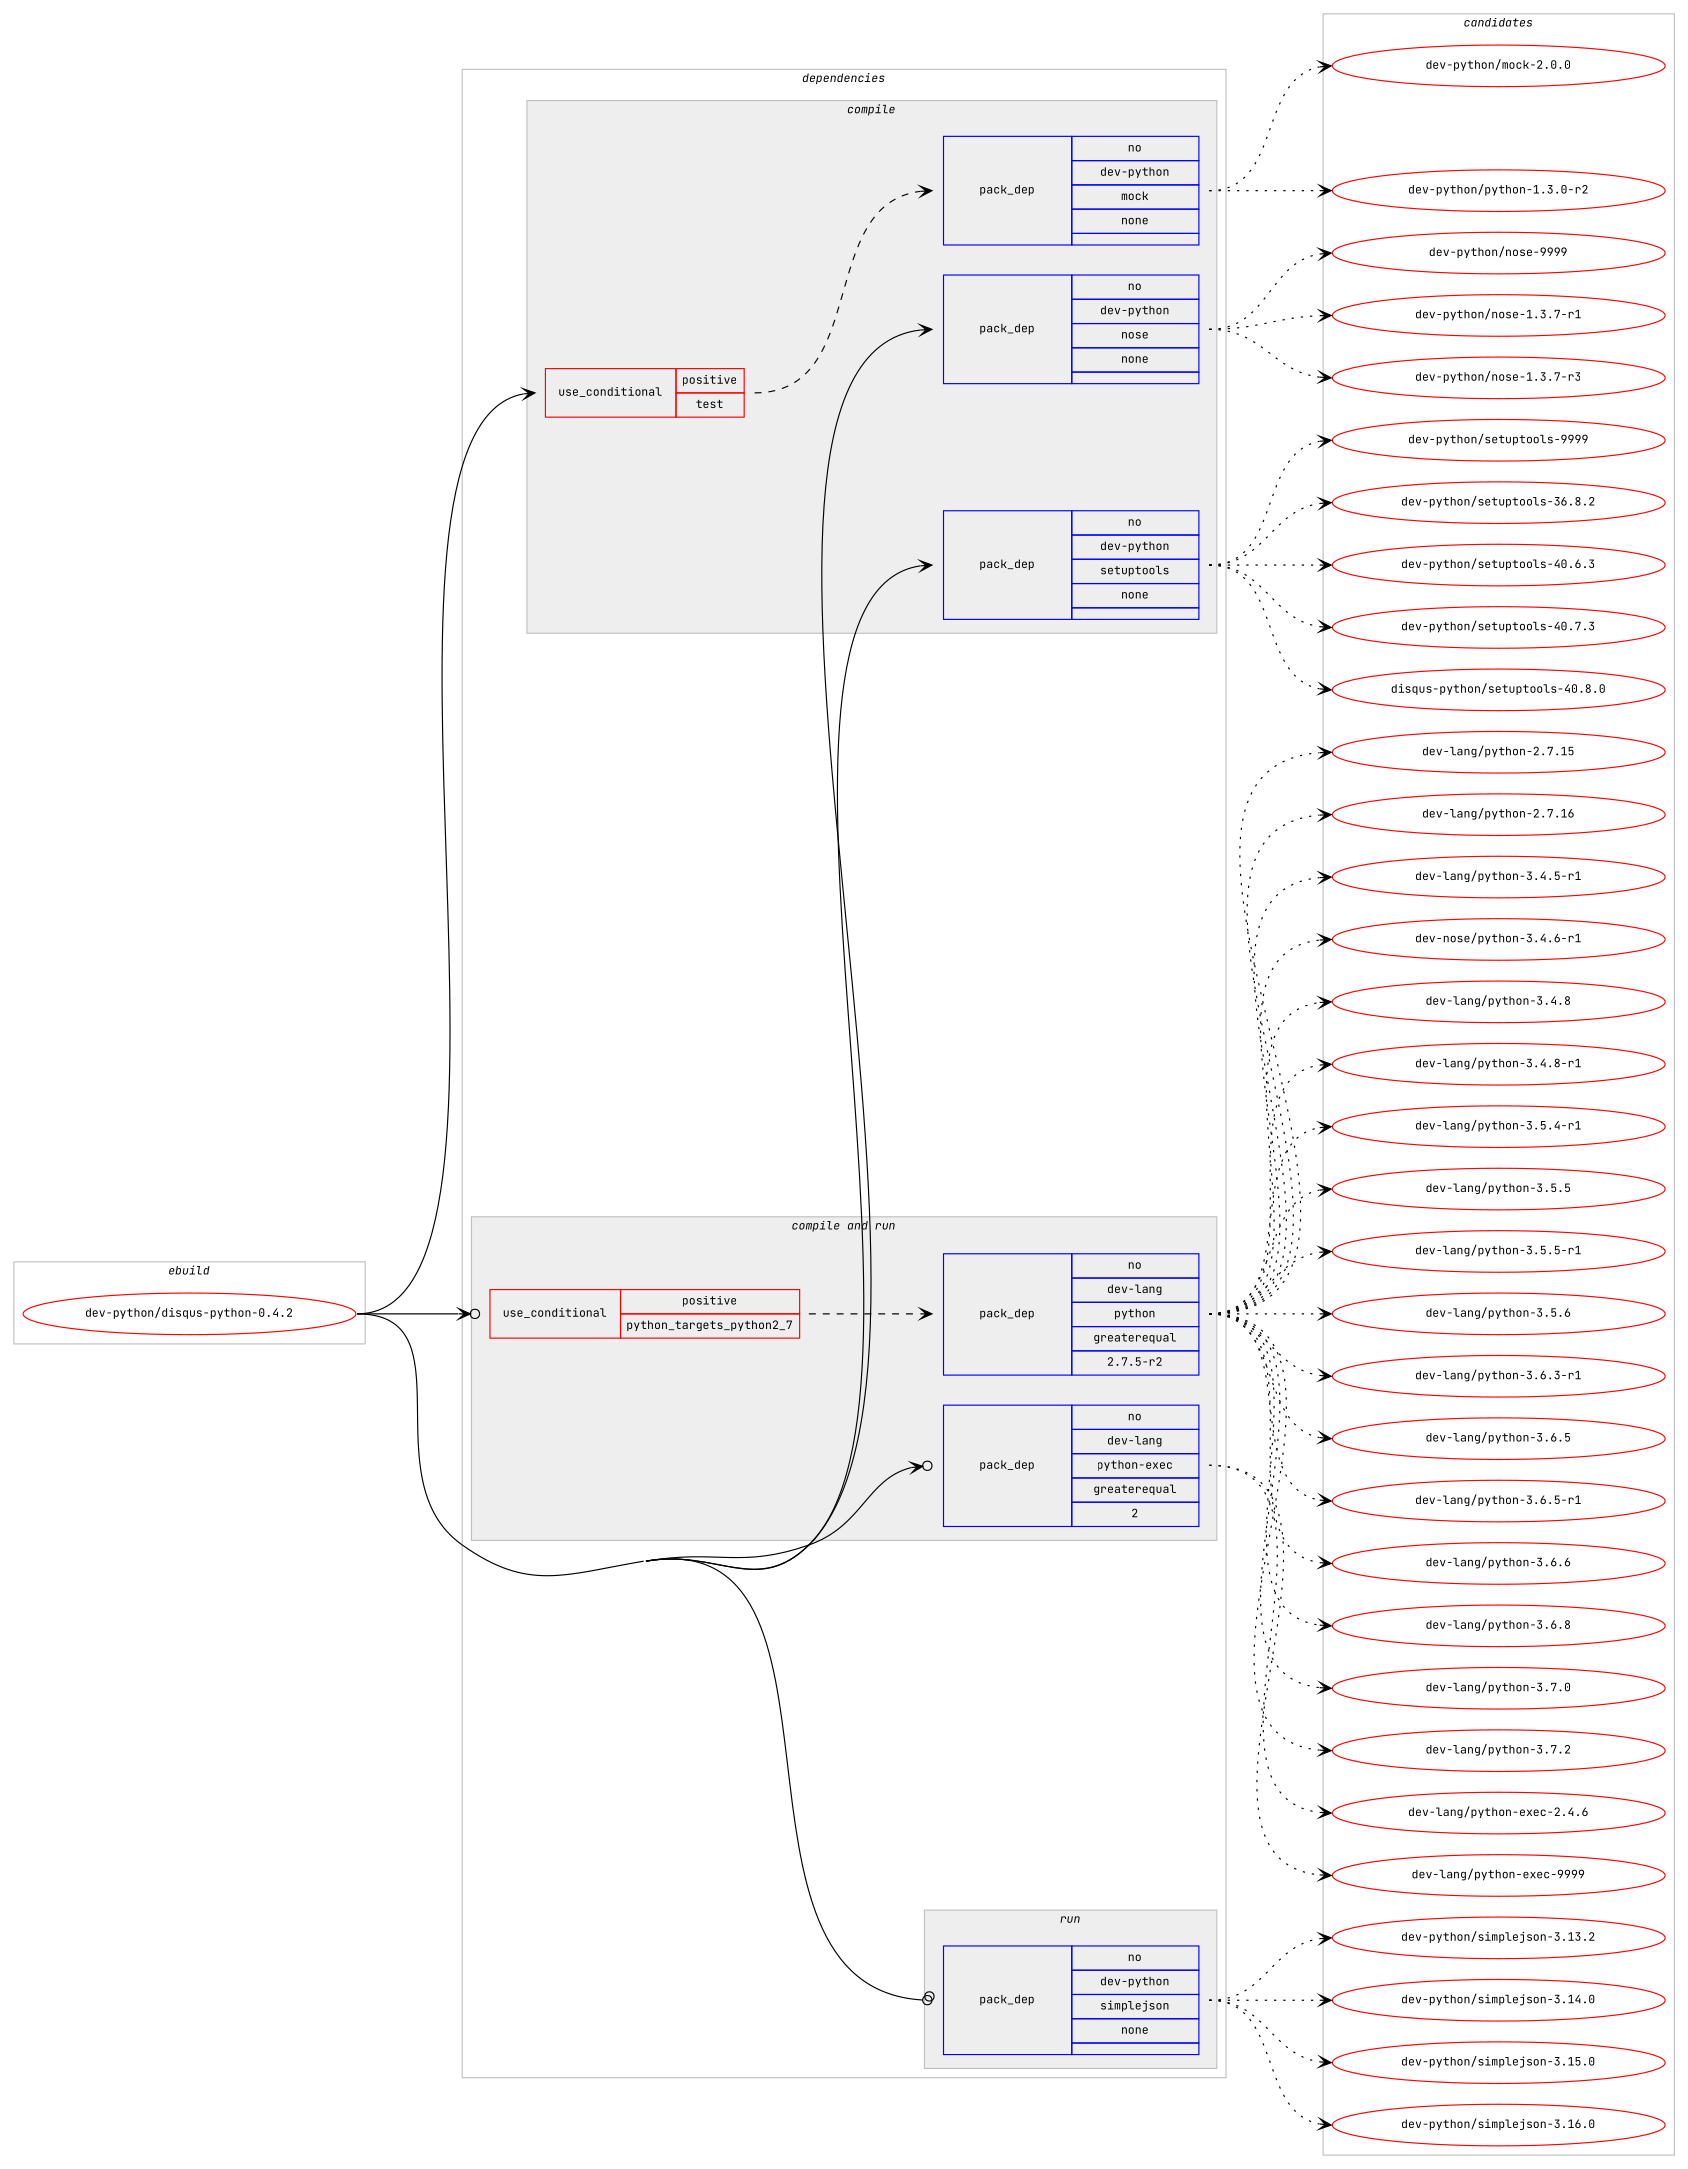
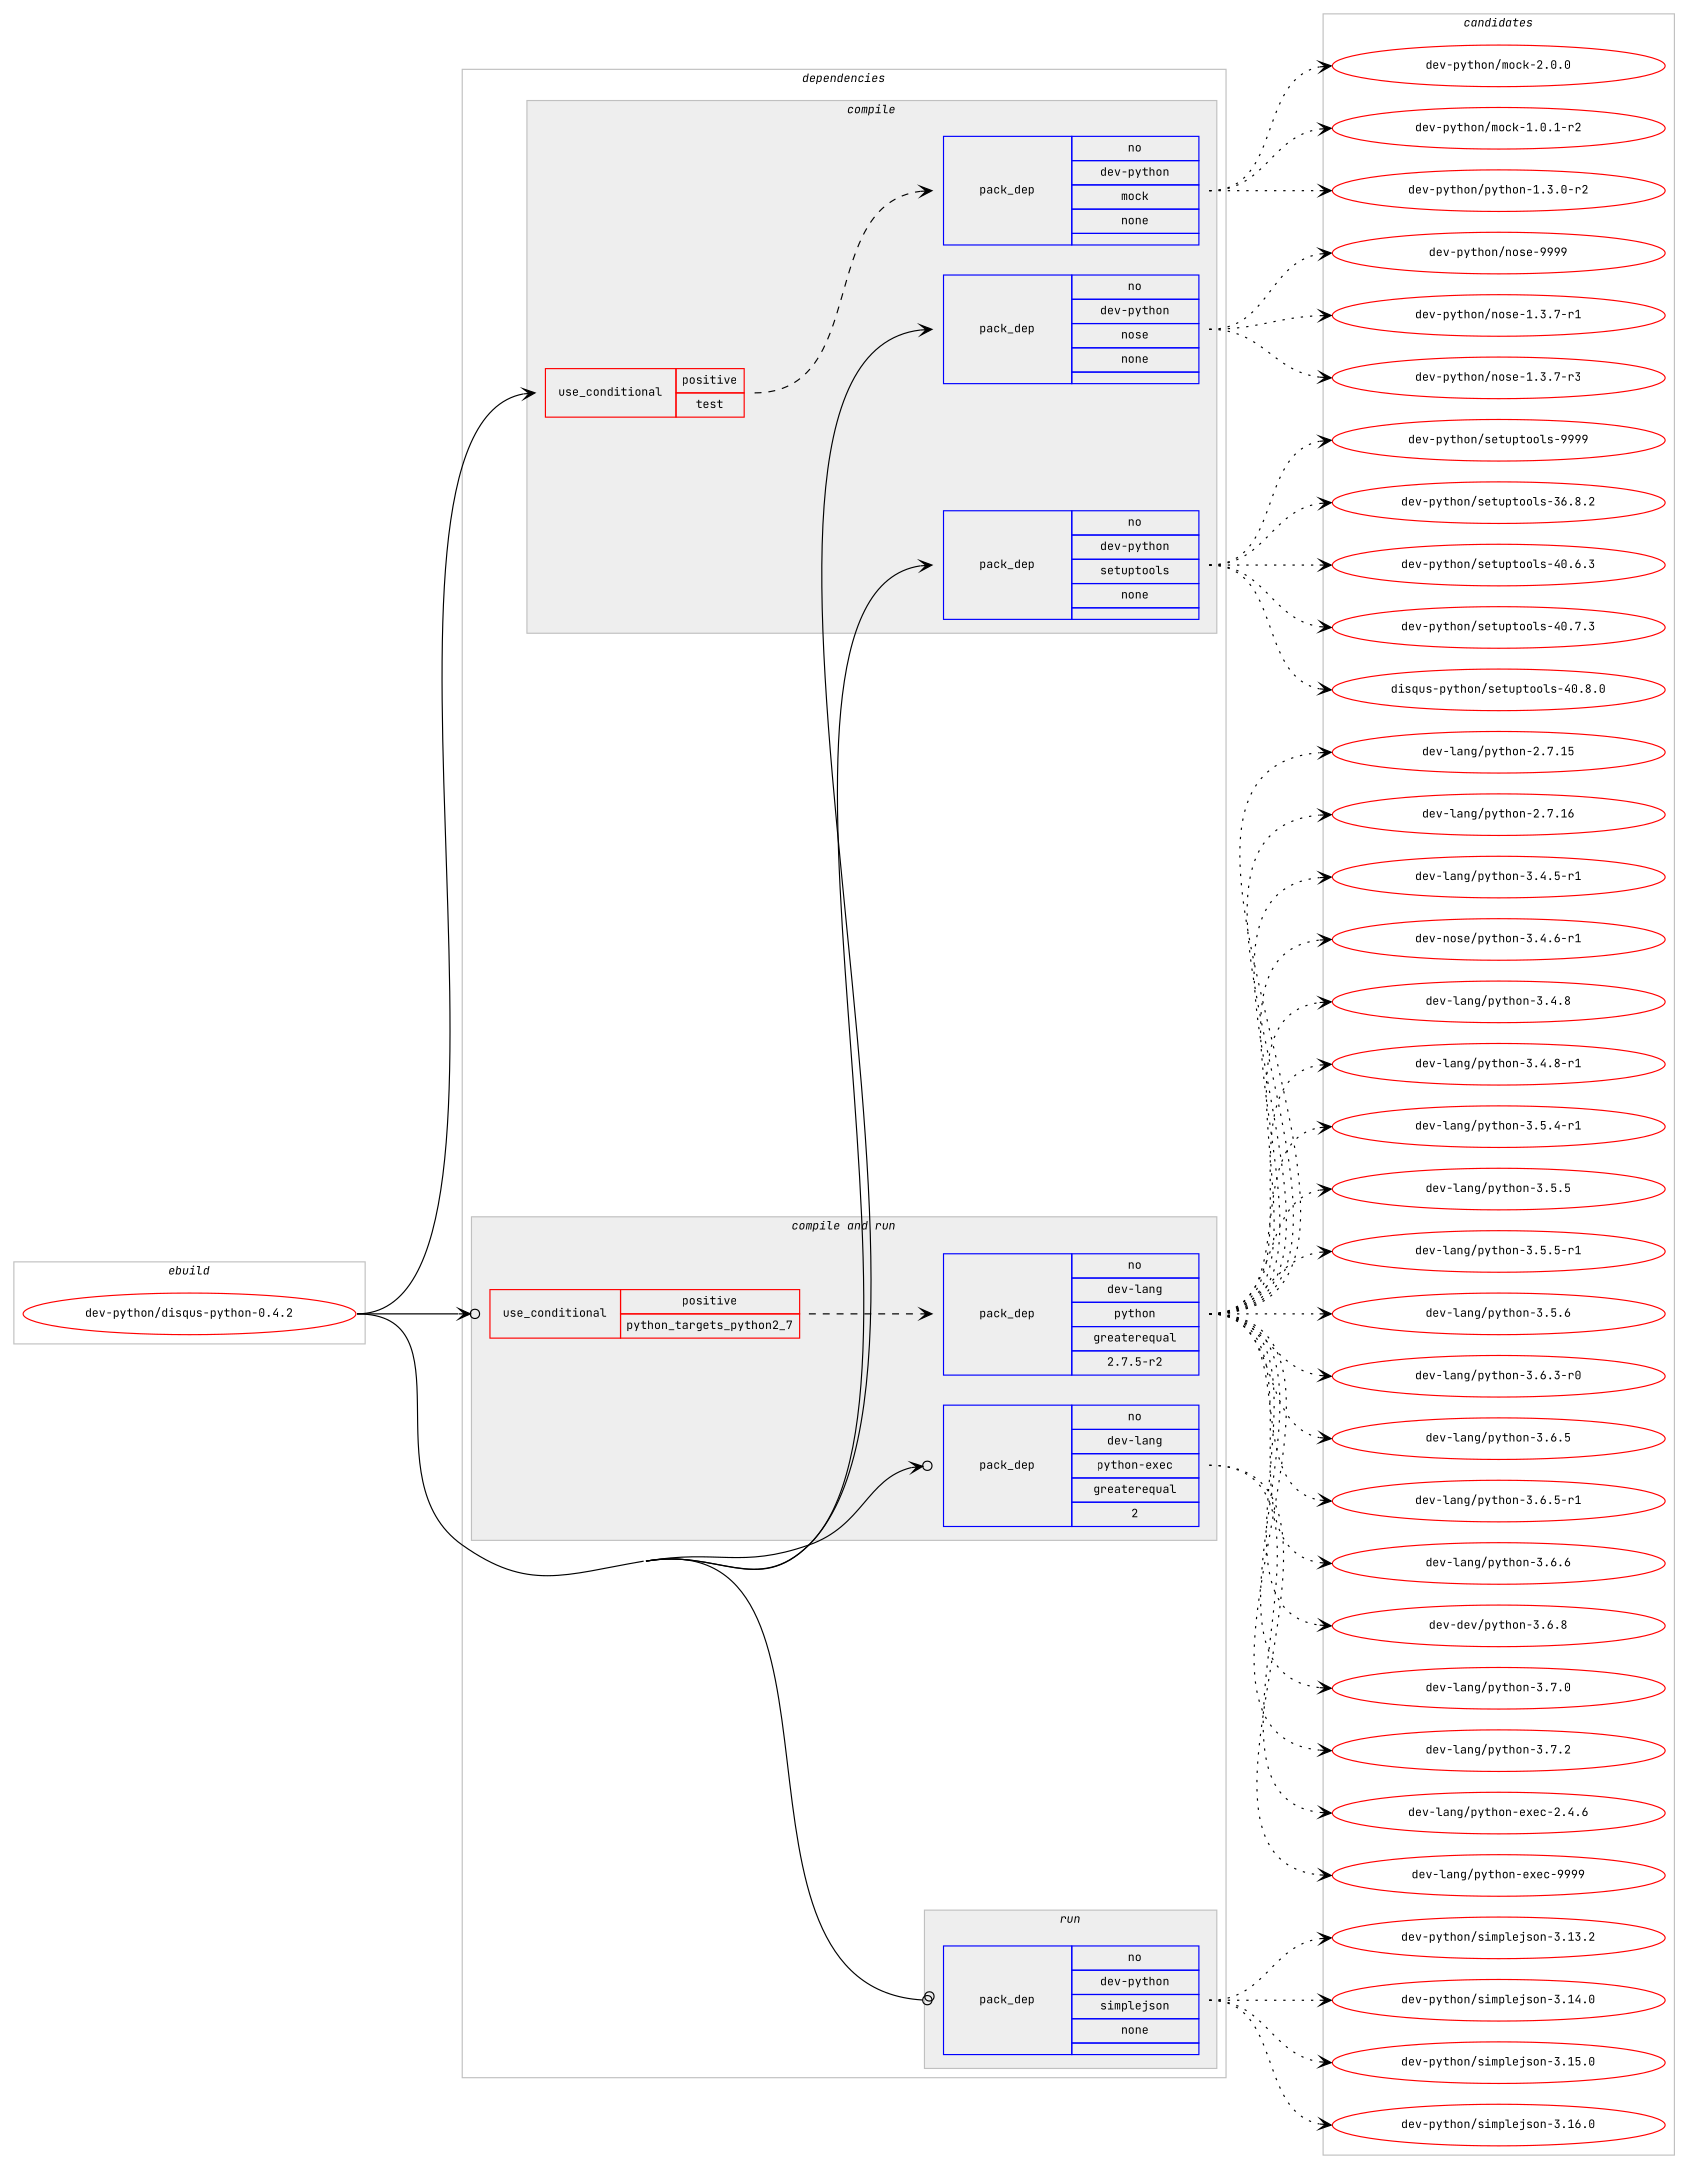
none -> (1499, 128)
(1499, 1376) -> (1499, 1376)
(1499, 1626) -> (1499, 1626)
